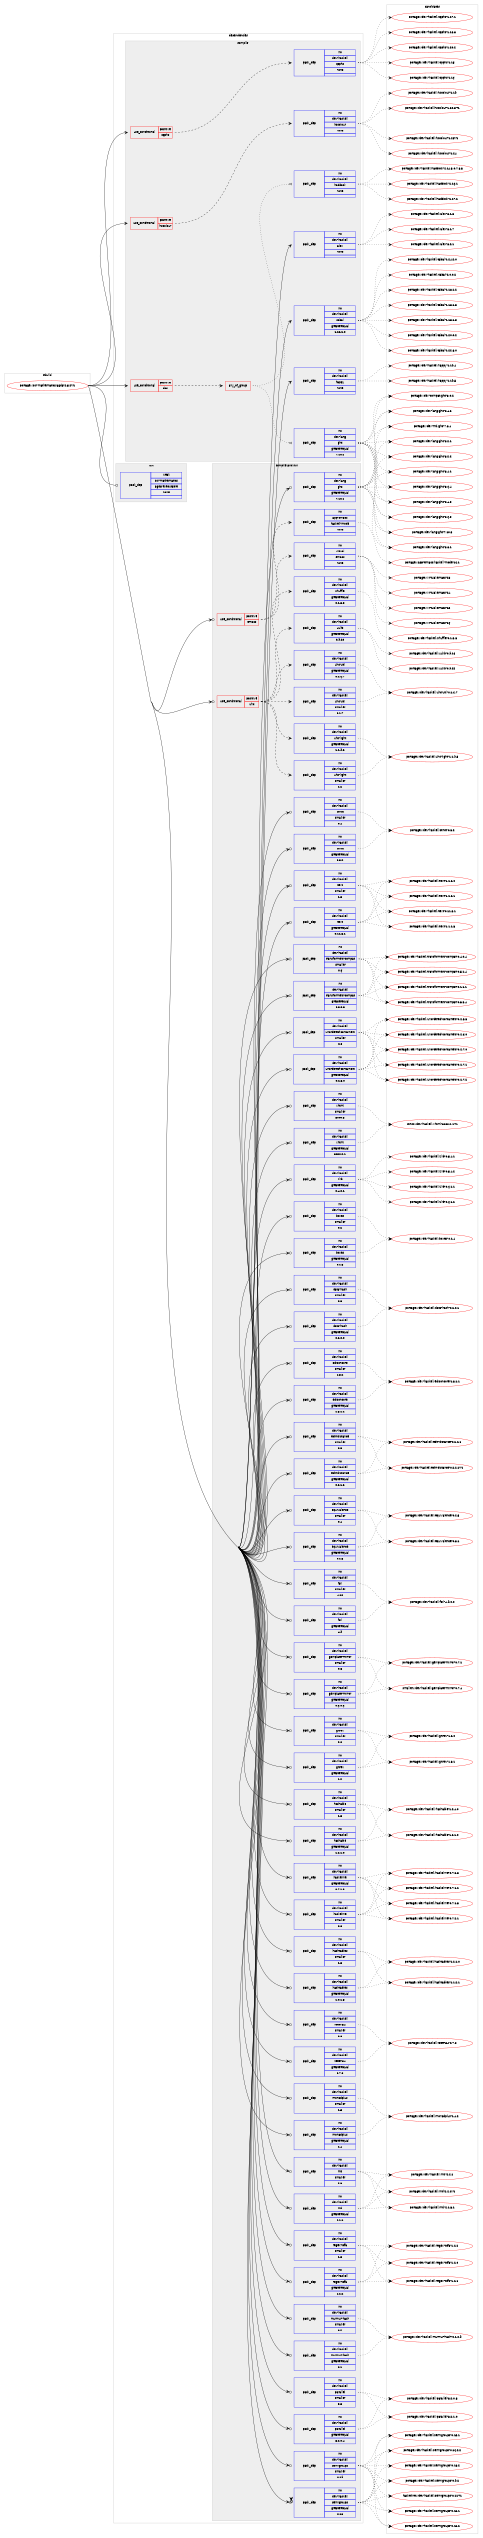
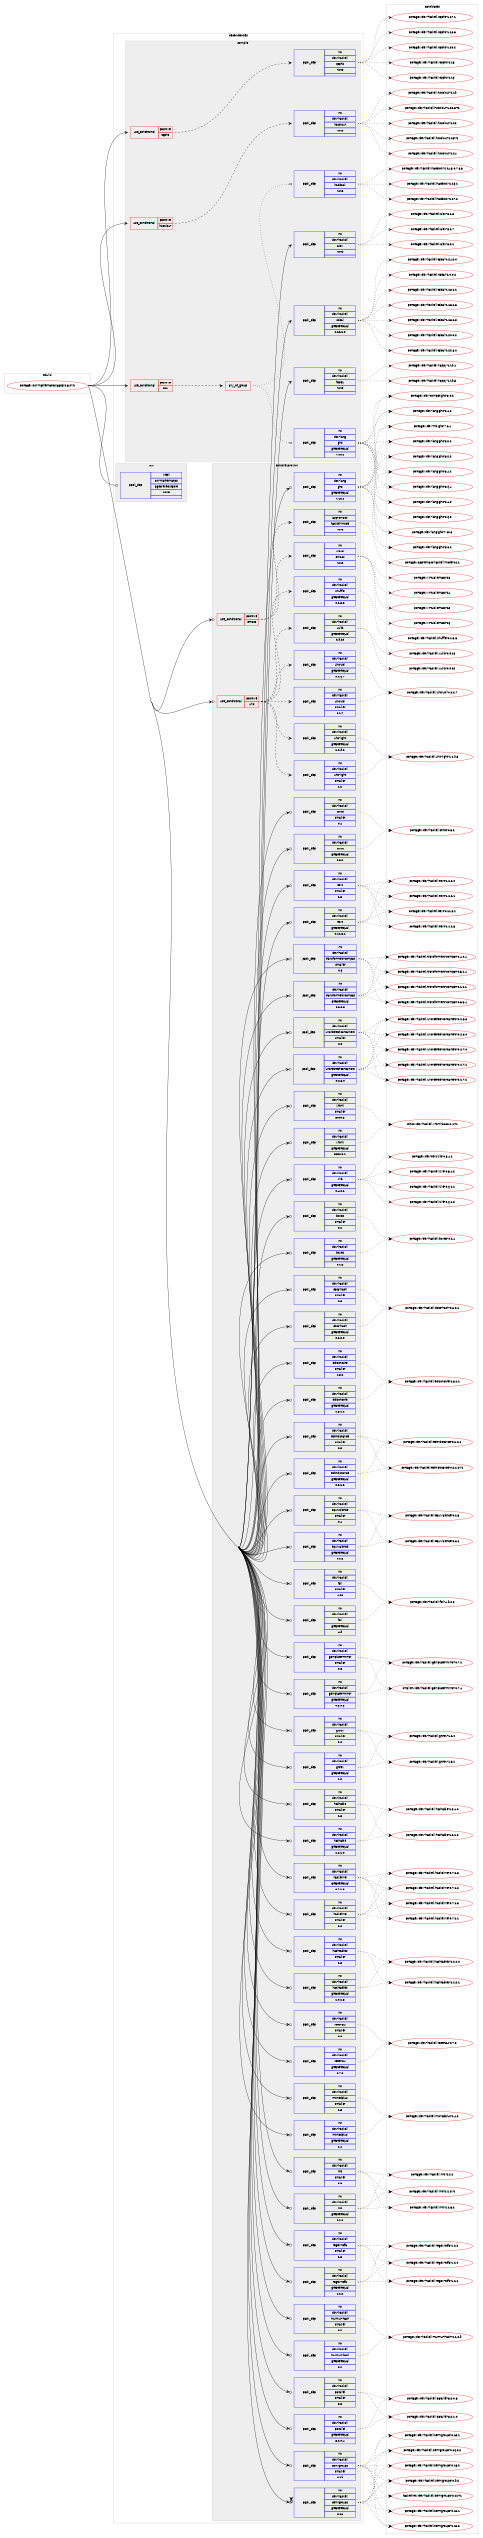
none -> (432, 123)
(432, 1157) -> (432, 1157)
